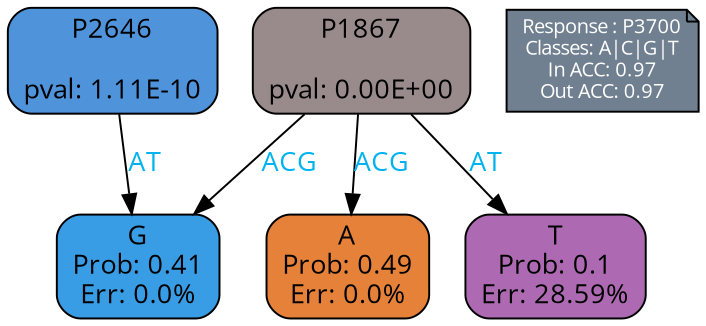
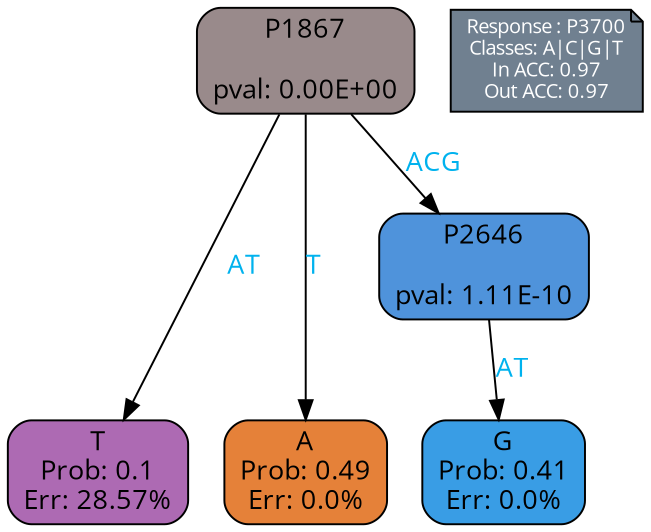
(257, 157) -> (388, 156)
(382, 164) -> (314, 267)
(556, 267) -> (98, 472)
